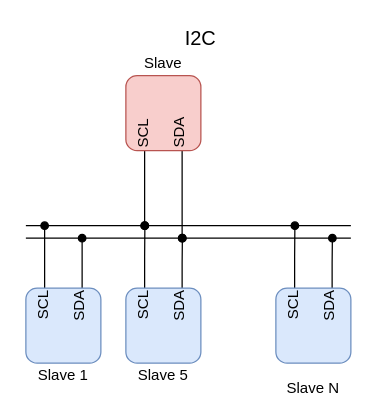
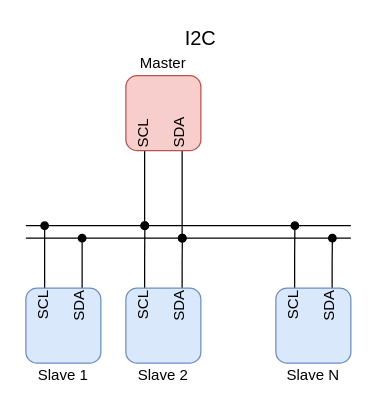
(163, 63) -> (163, 63)
(163, 376) -> (163, 376)
(313, 388) -> (313, 376)
